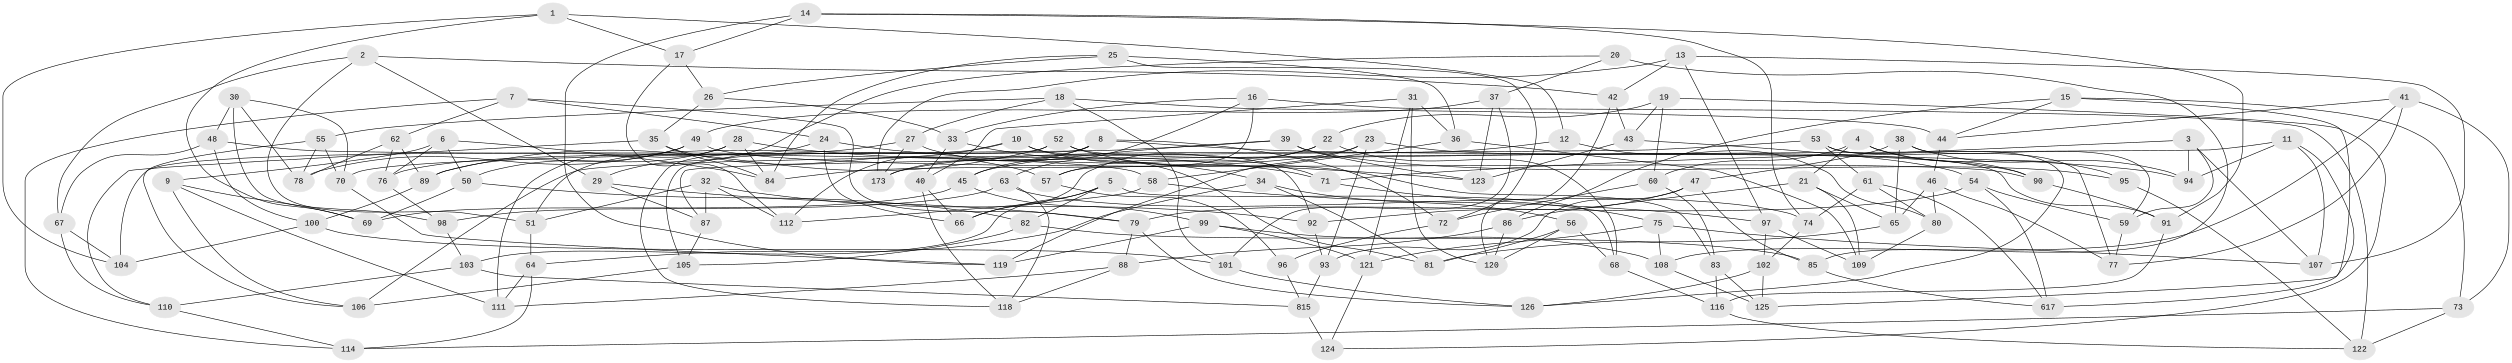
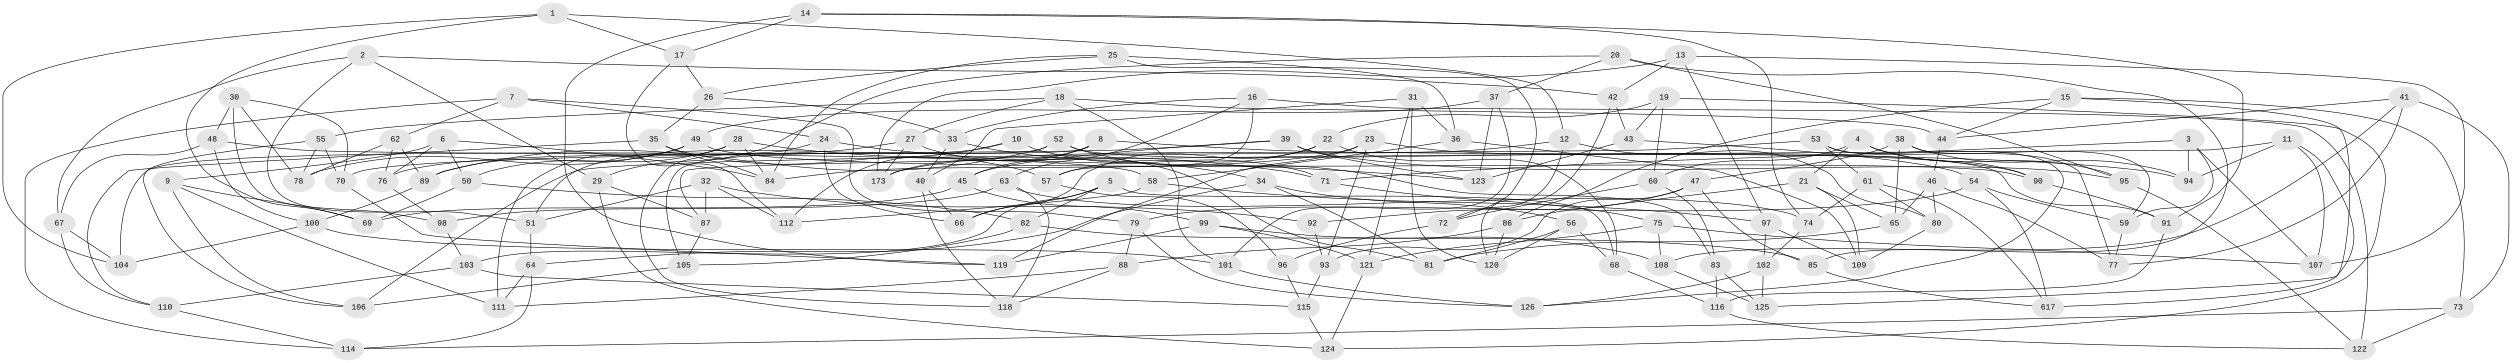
none -> (1825, 98)
(1182, 155) -> none
(1281, 155) -> (1543, 190)
(866, 202) -> (928, 322)
(1304, 307) -> (1304, 307)
